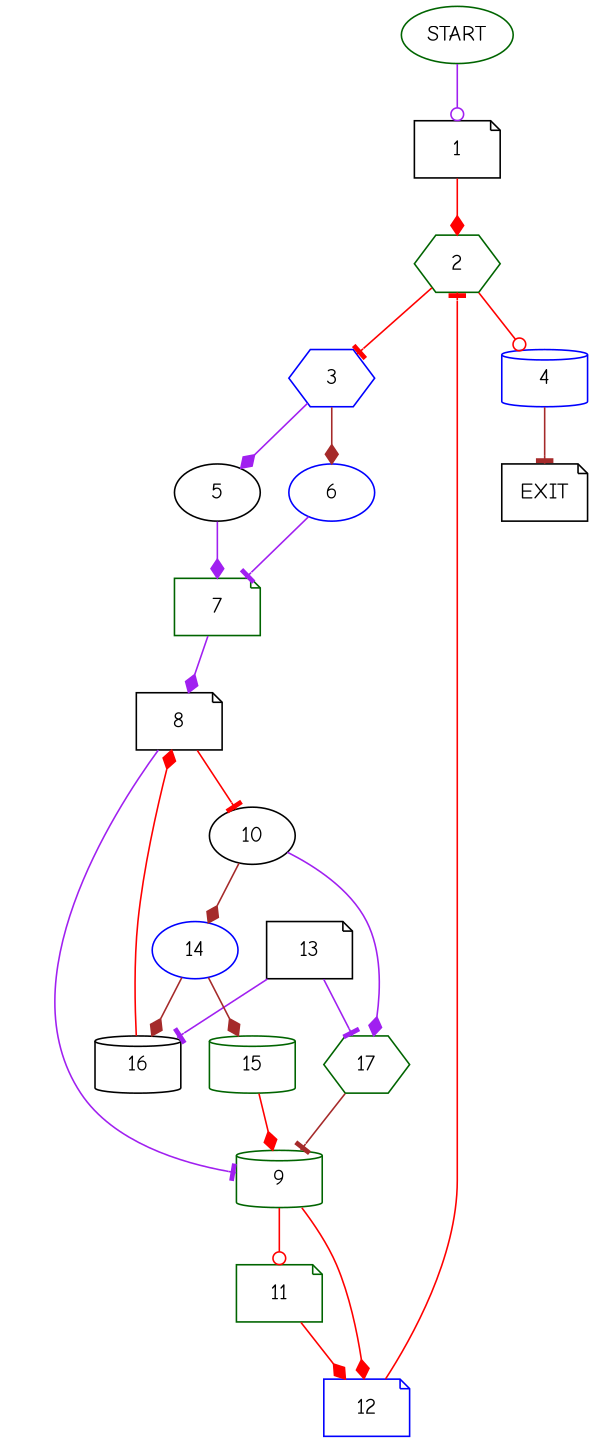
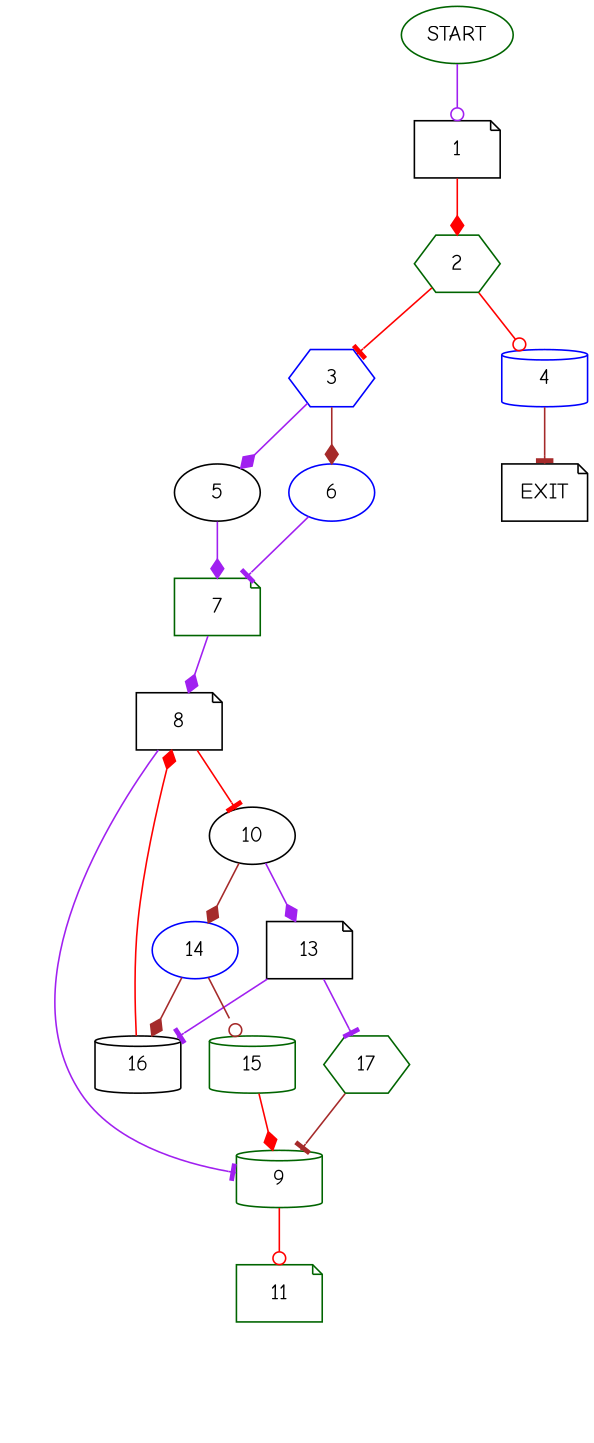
(364, 917) -> (276, 884)
(219, 998) -> (219, 998)
(367, 1408) -> none
